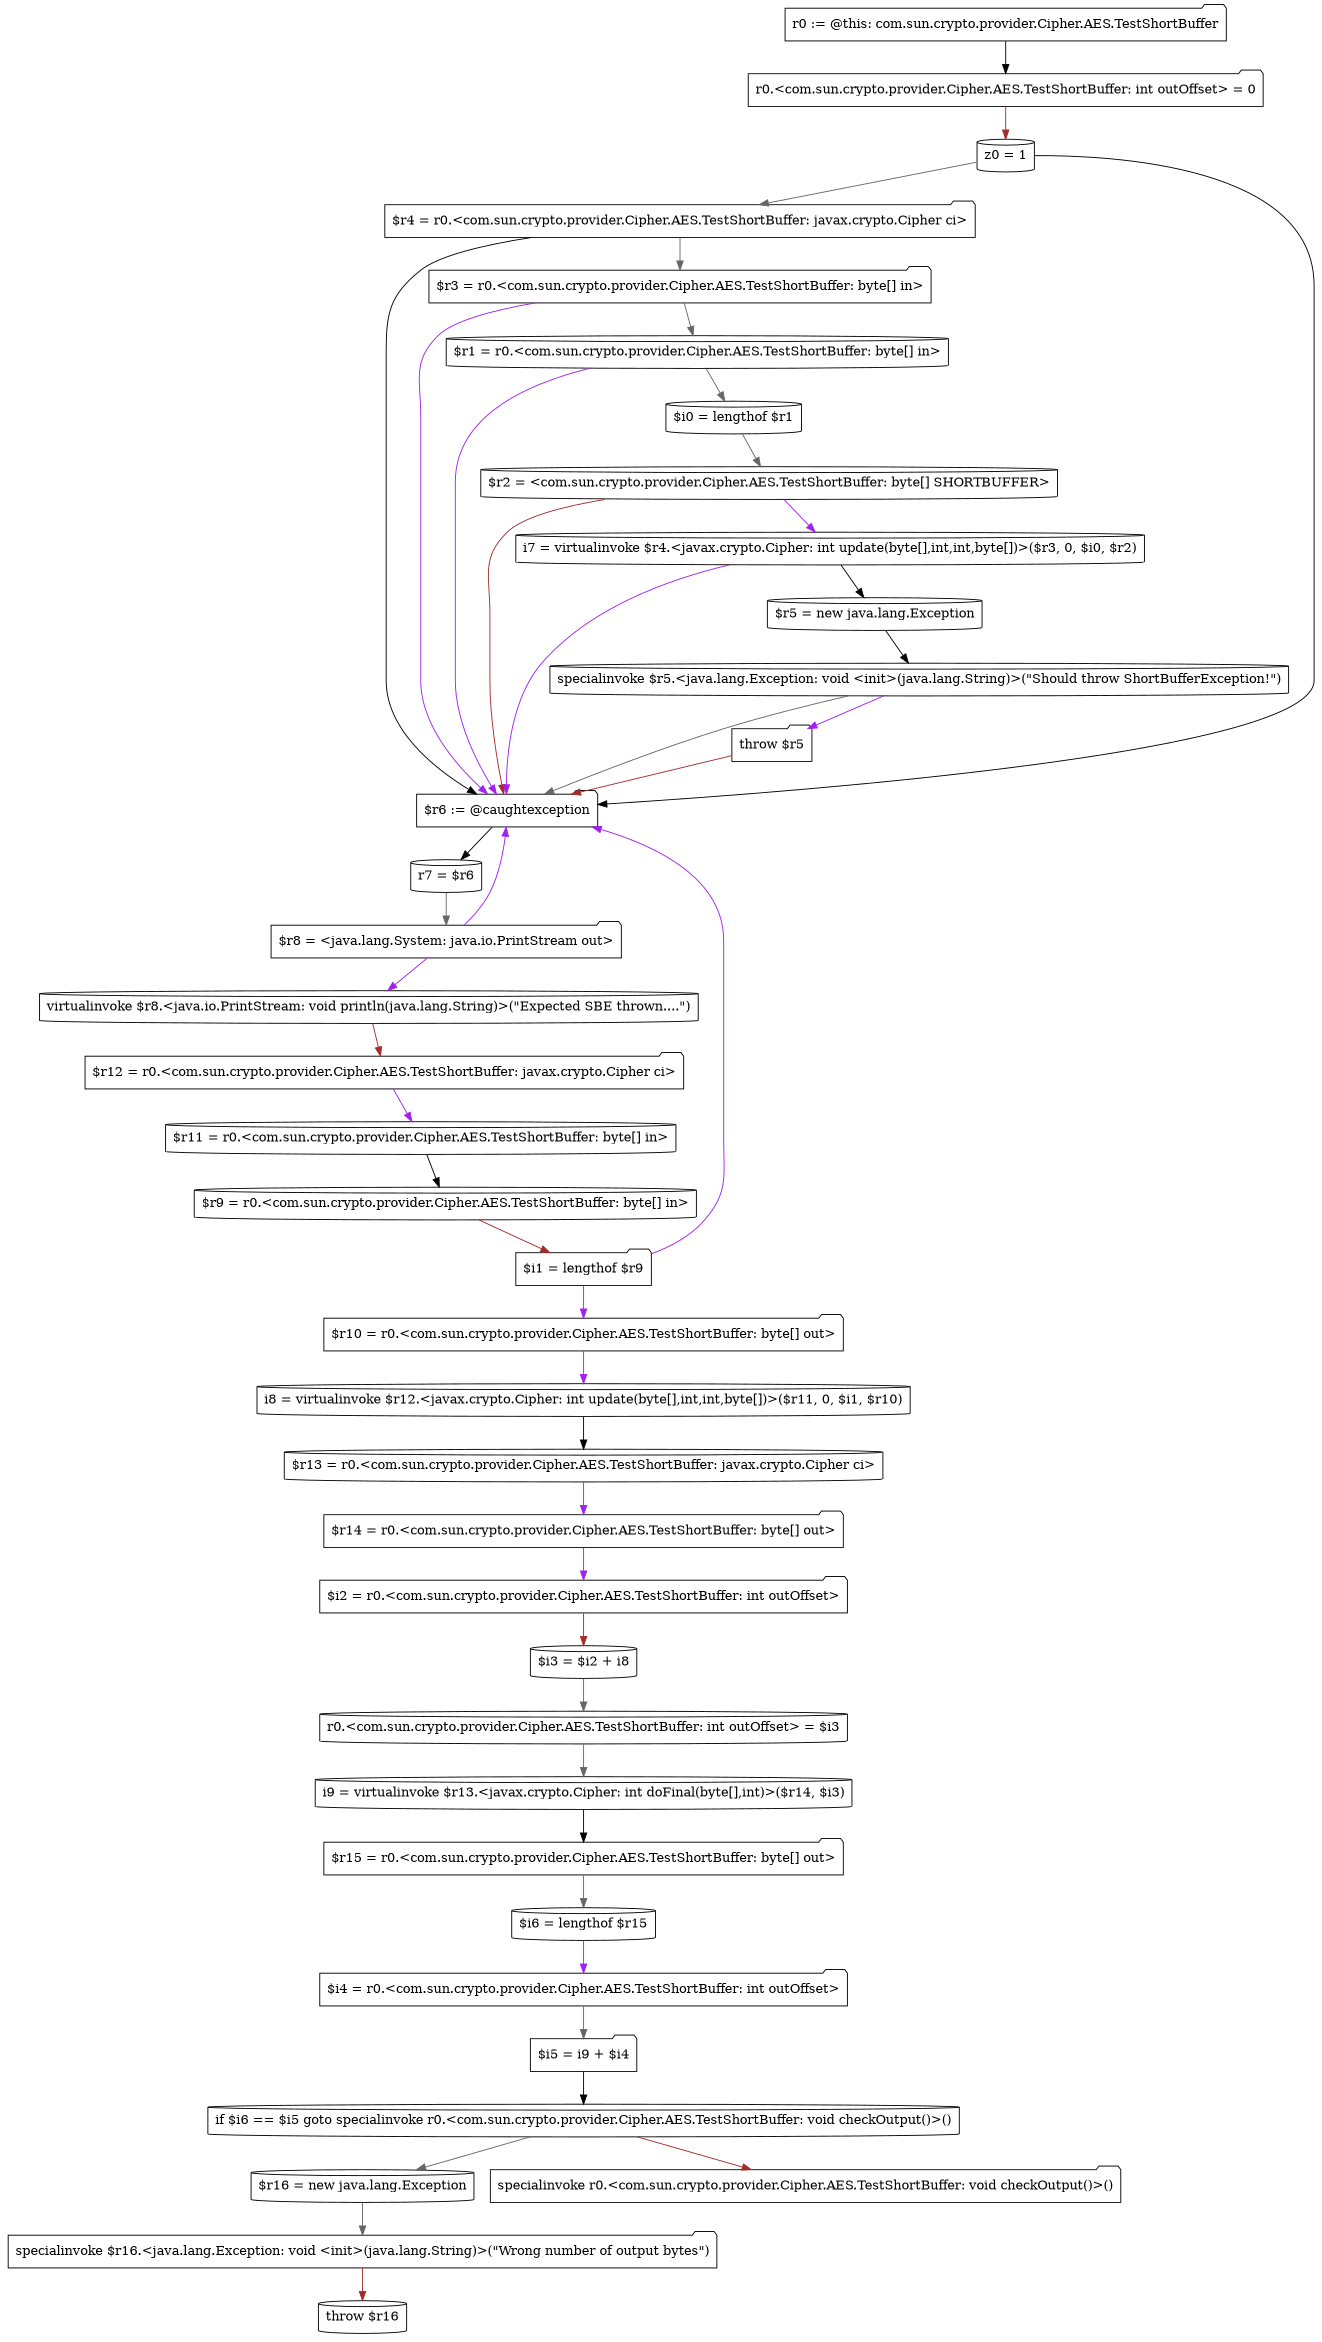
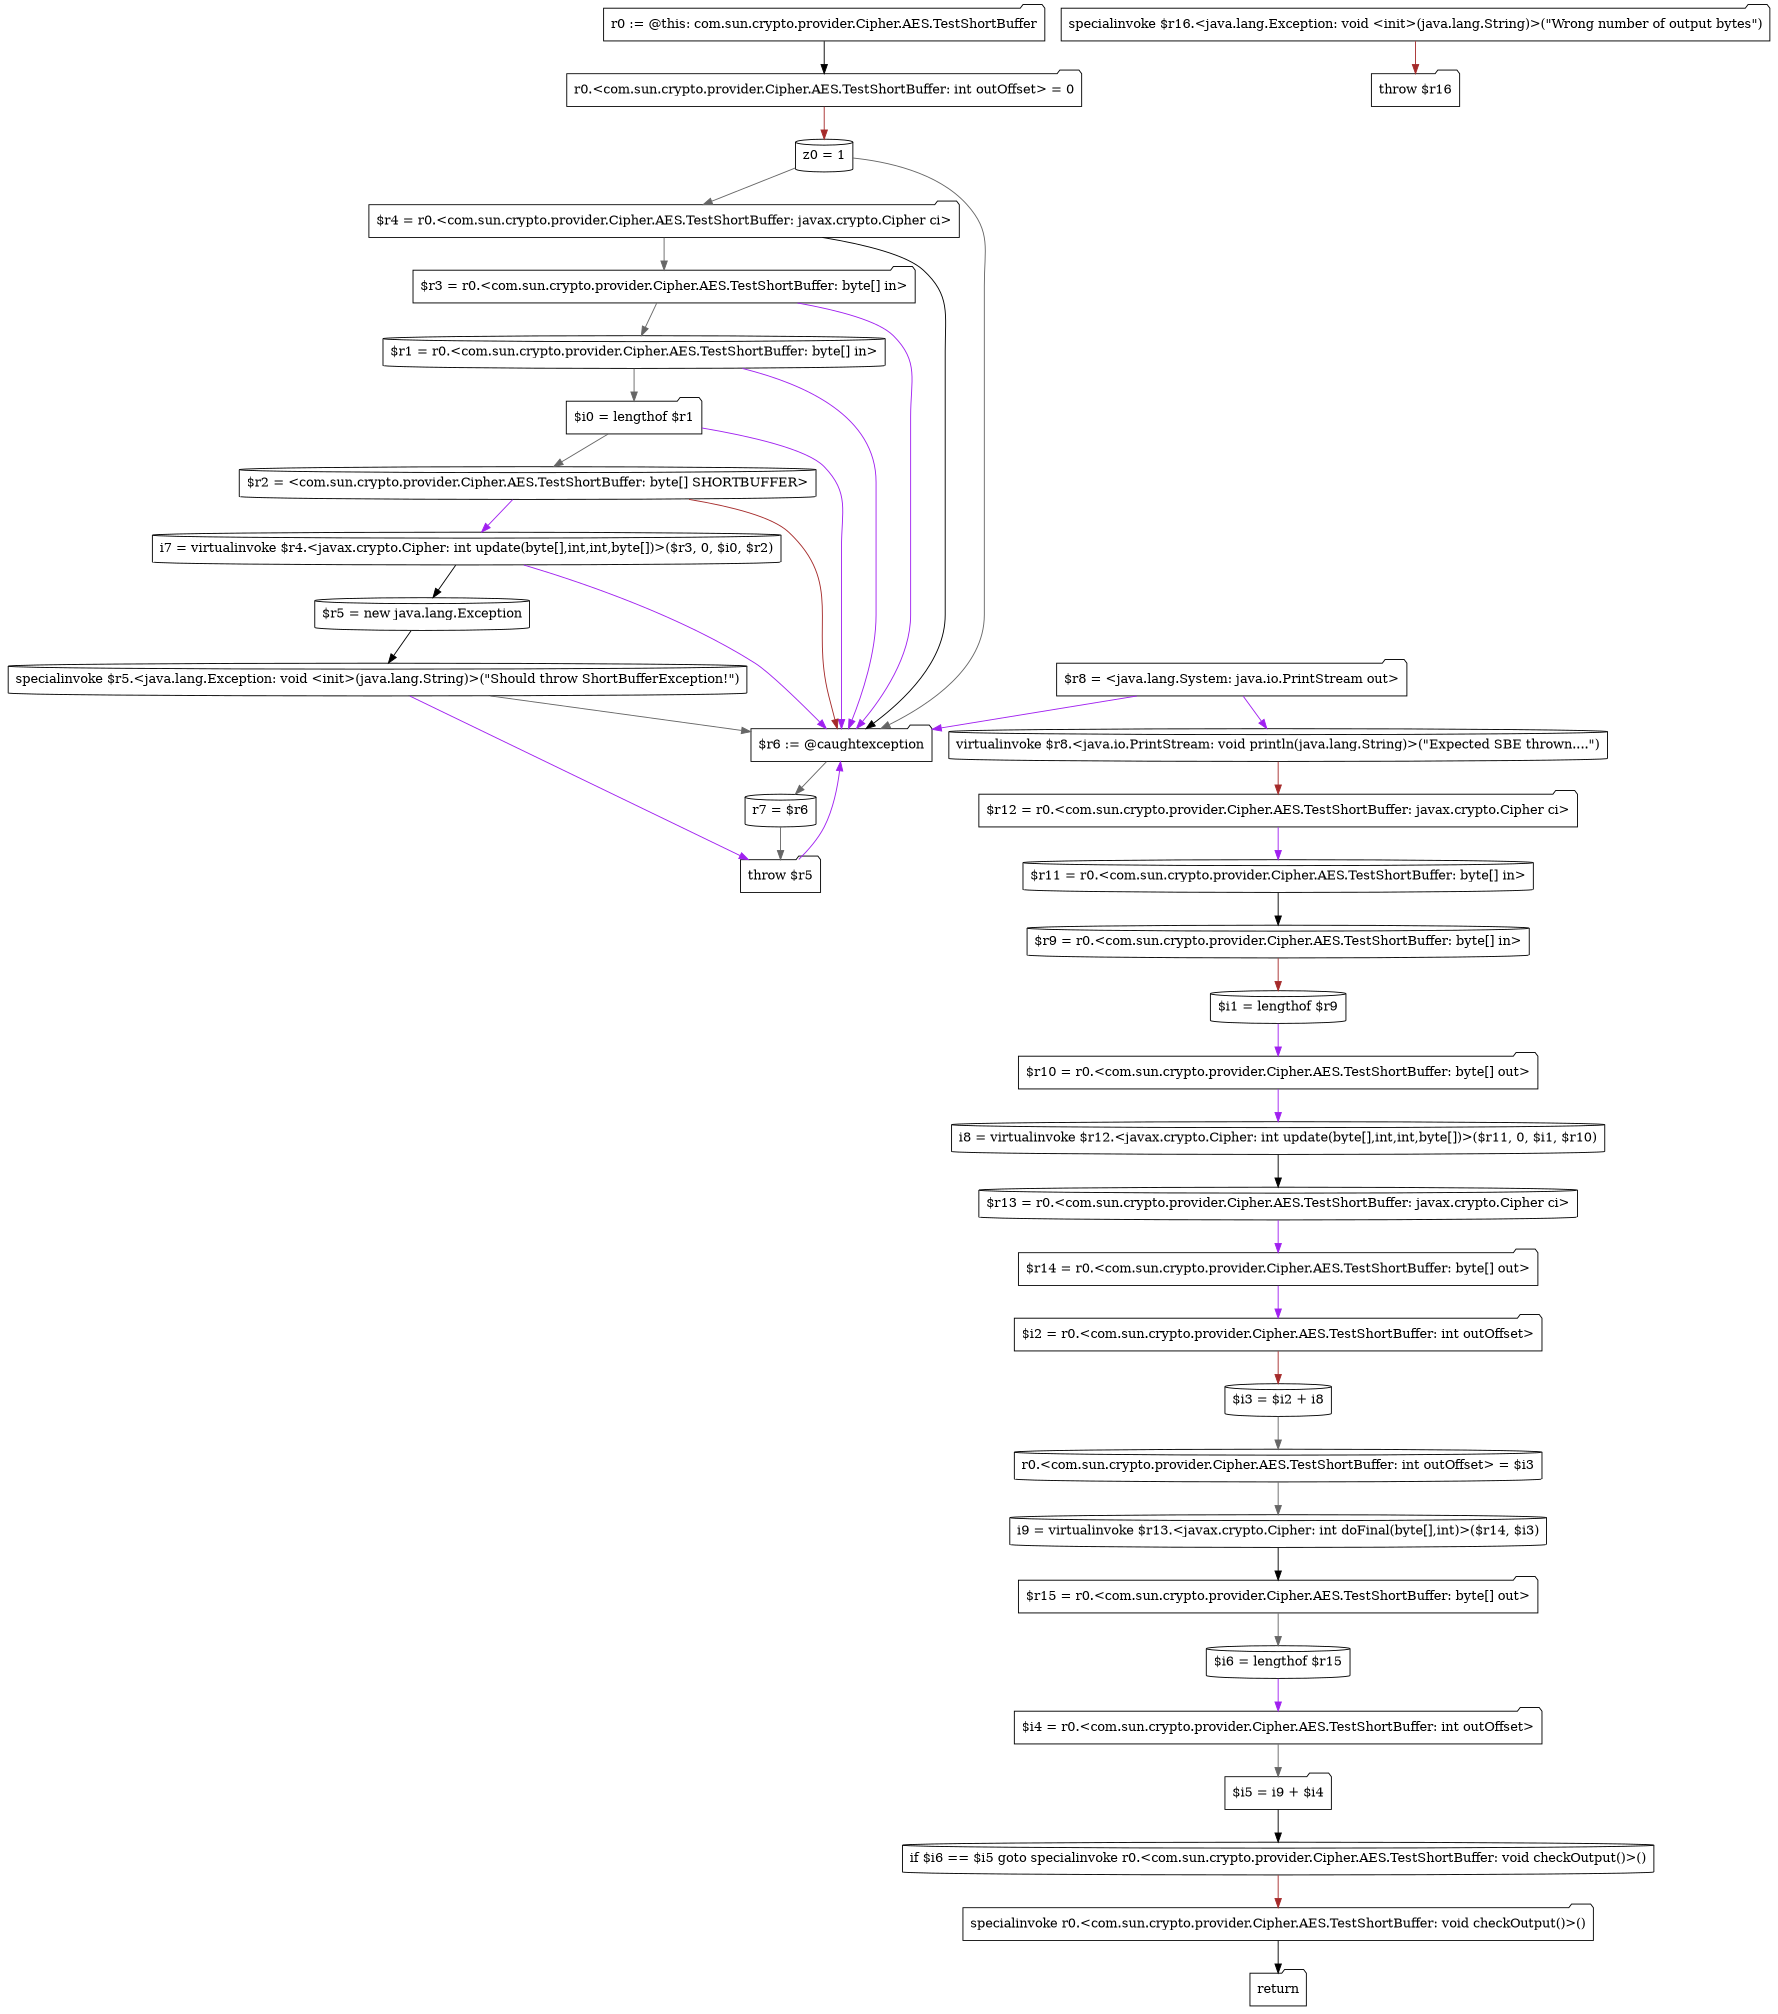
(734, 418) -> (634, 418)
(1314, 678) -> (984, 421)
(656, 774) -> (828, 819)
(480, 840) -> (814, 774)
(446, 904) -> (781, 839)
(724, 1026) -> (842, 526)
(584, 1269) -> (1278, 1007)
none -> (1278, 1990)
(363, 2186) -> none
(363, 2317) -> (1416, 90)
